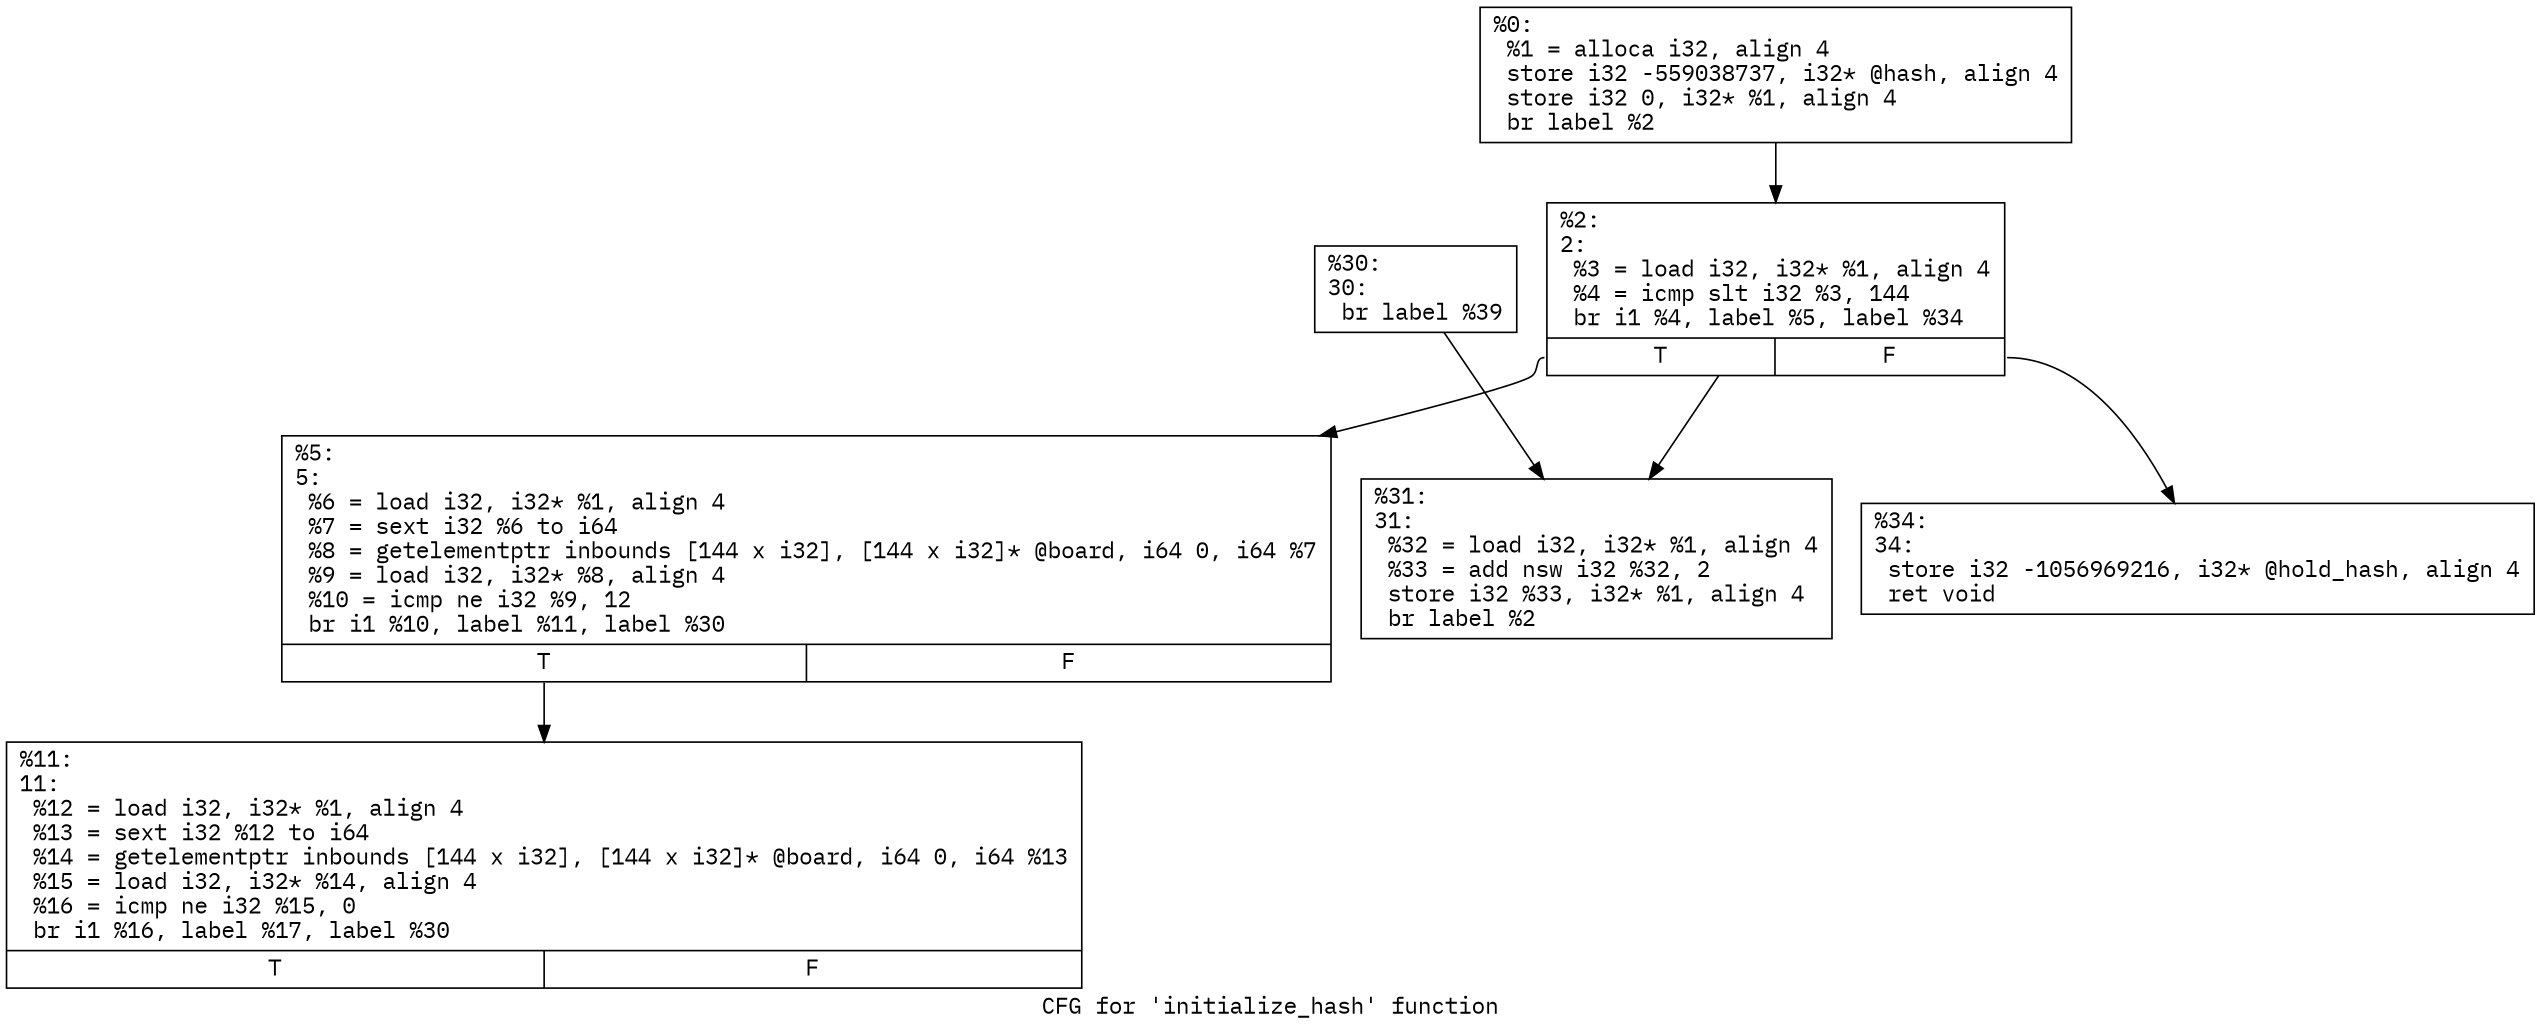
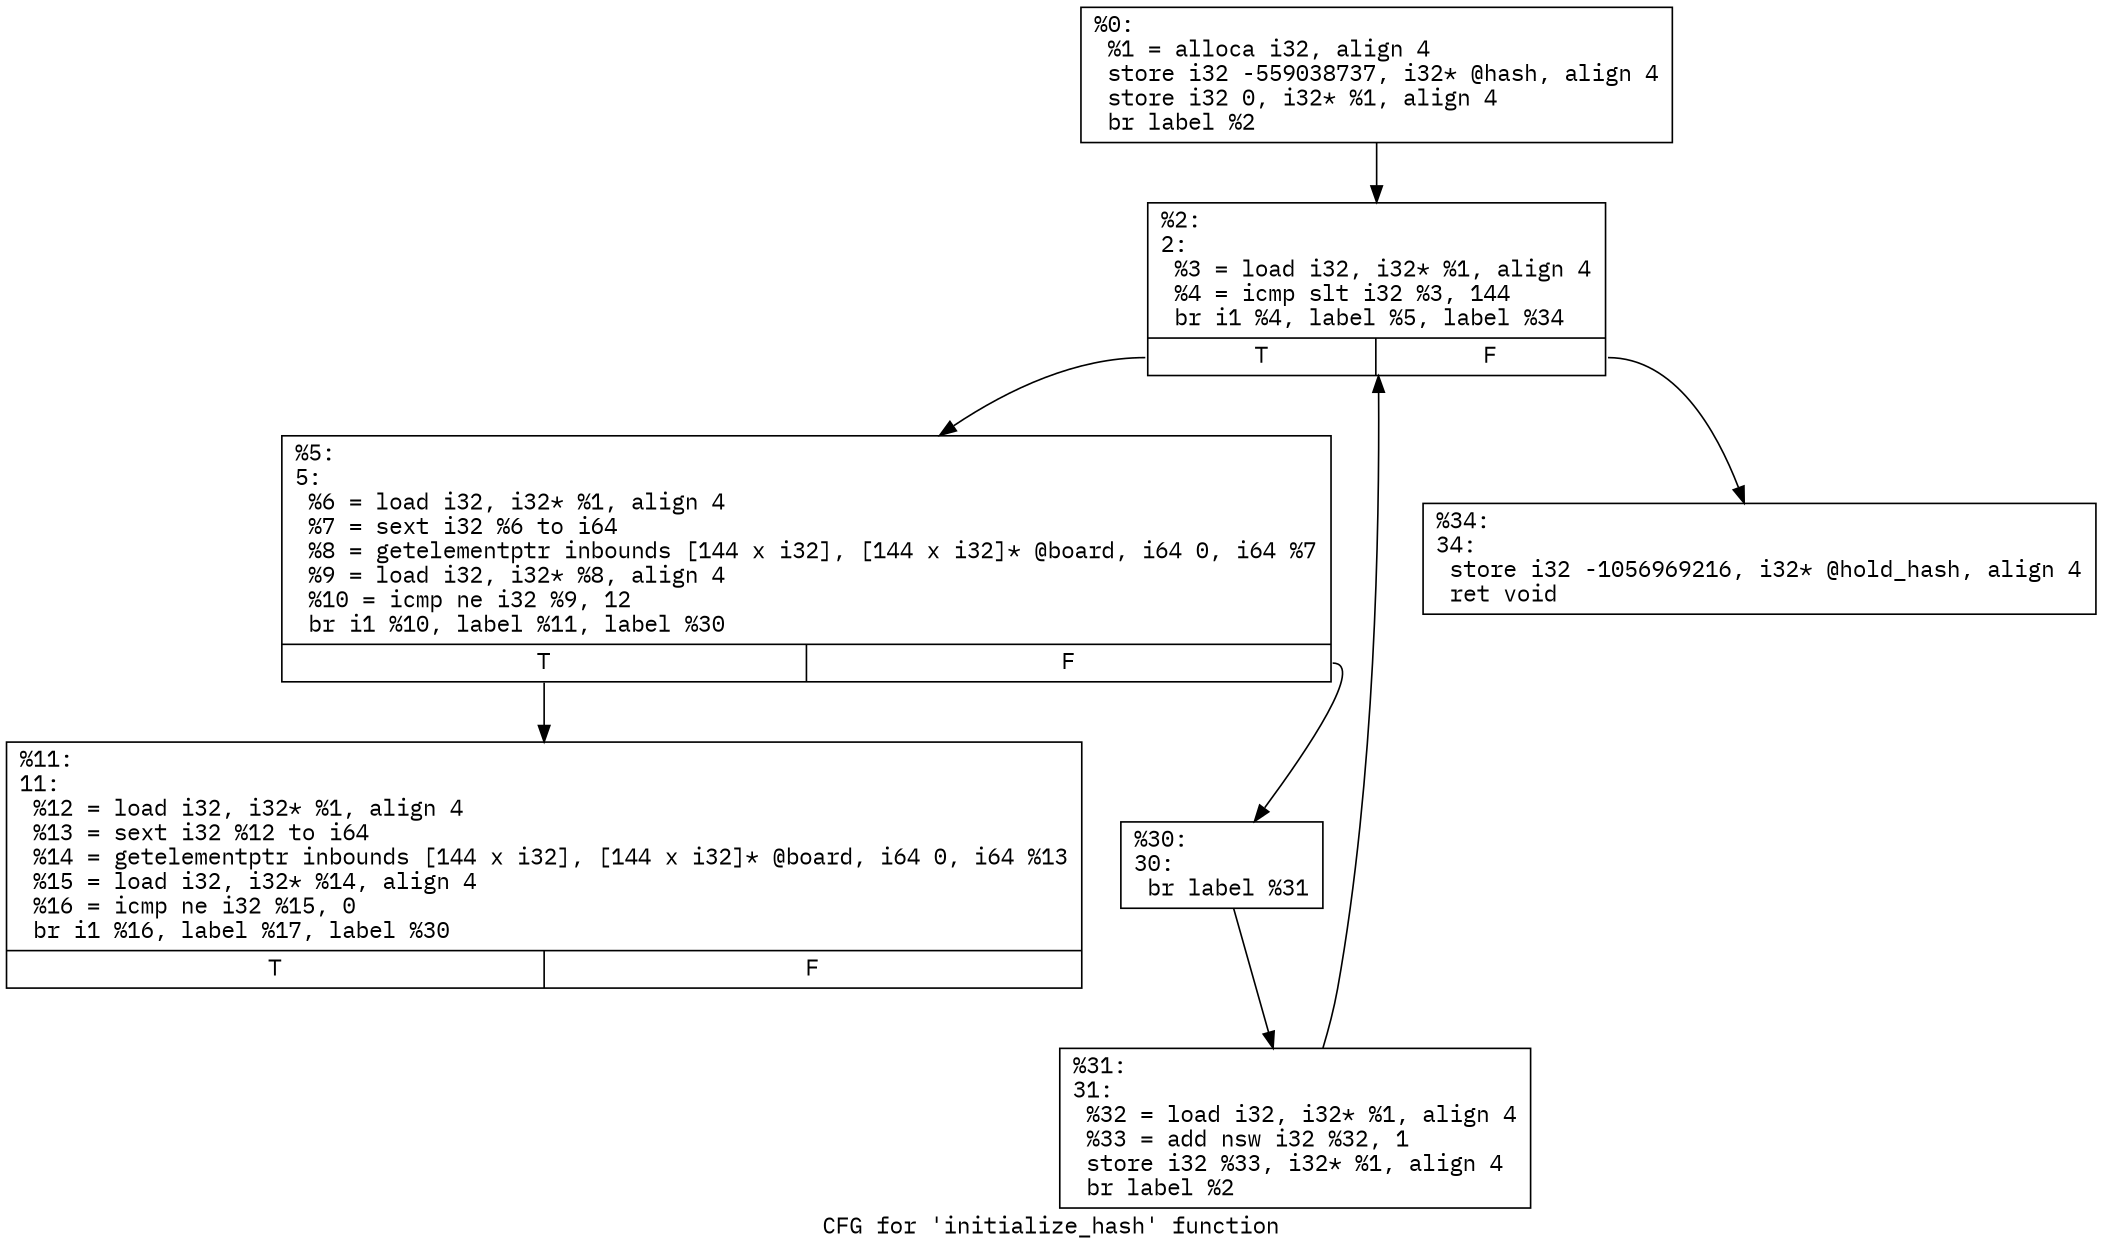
(1416, 313) -> (1222, 889)
(1689, 420) -> (1369, 722)
(1543, 570) -> (1241, 1140)
none -> (1314, 737)
